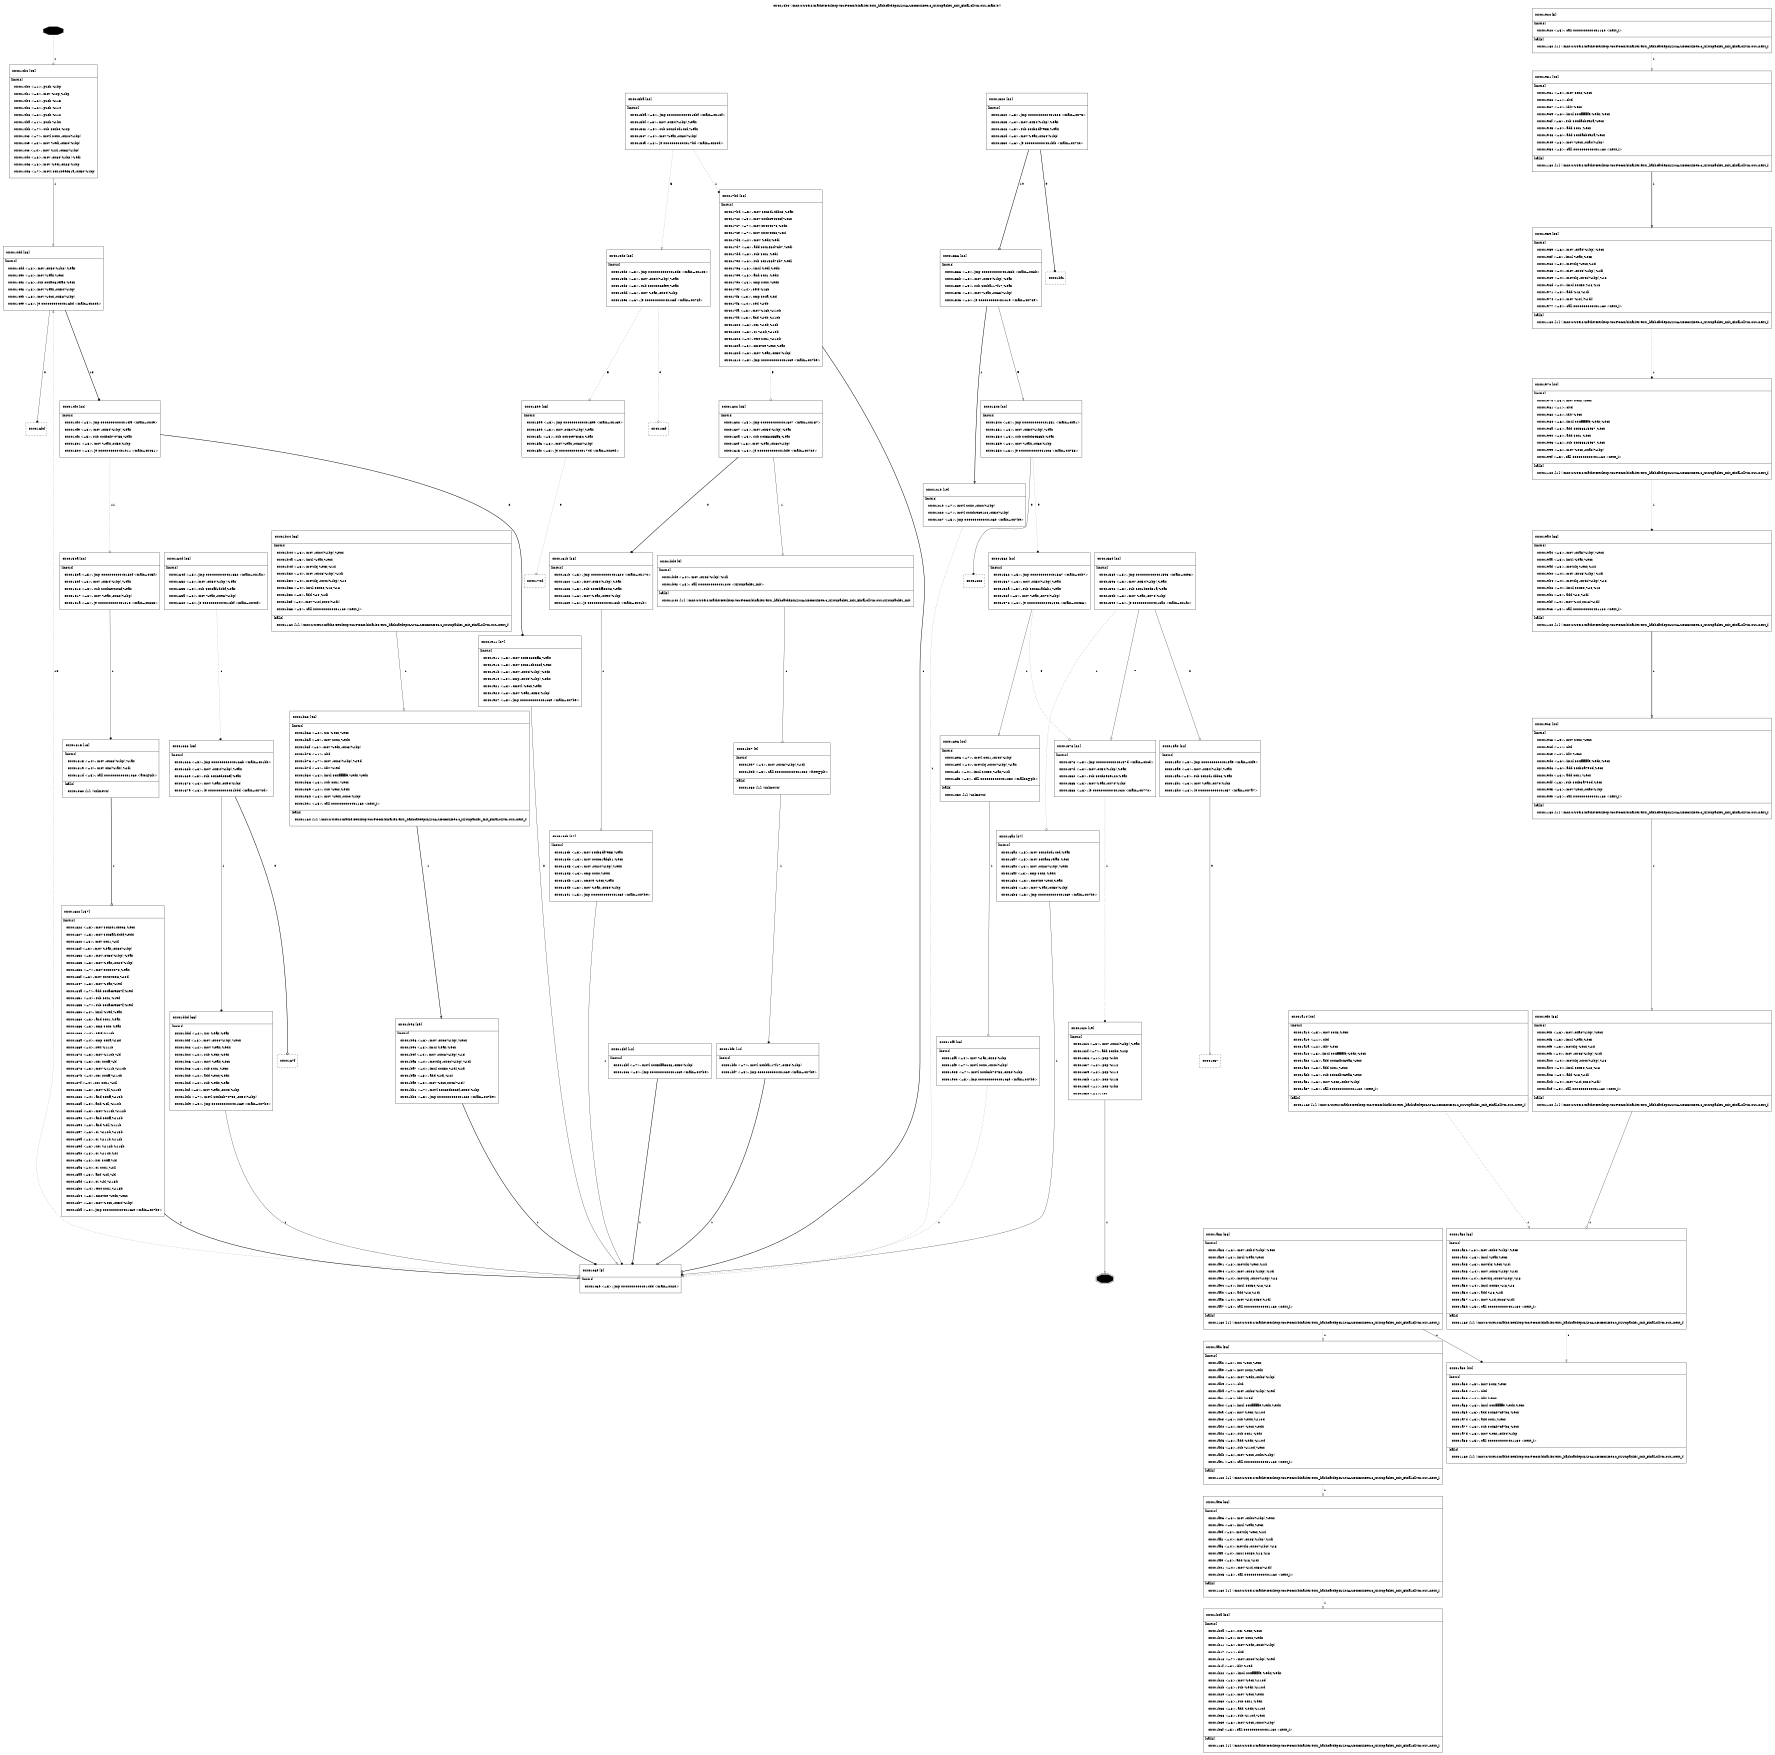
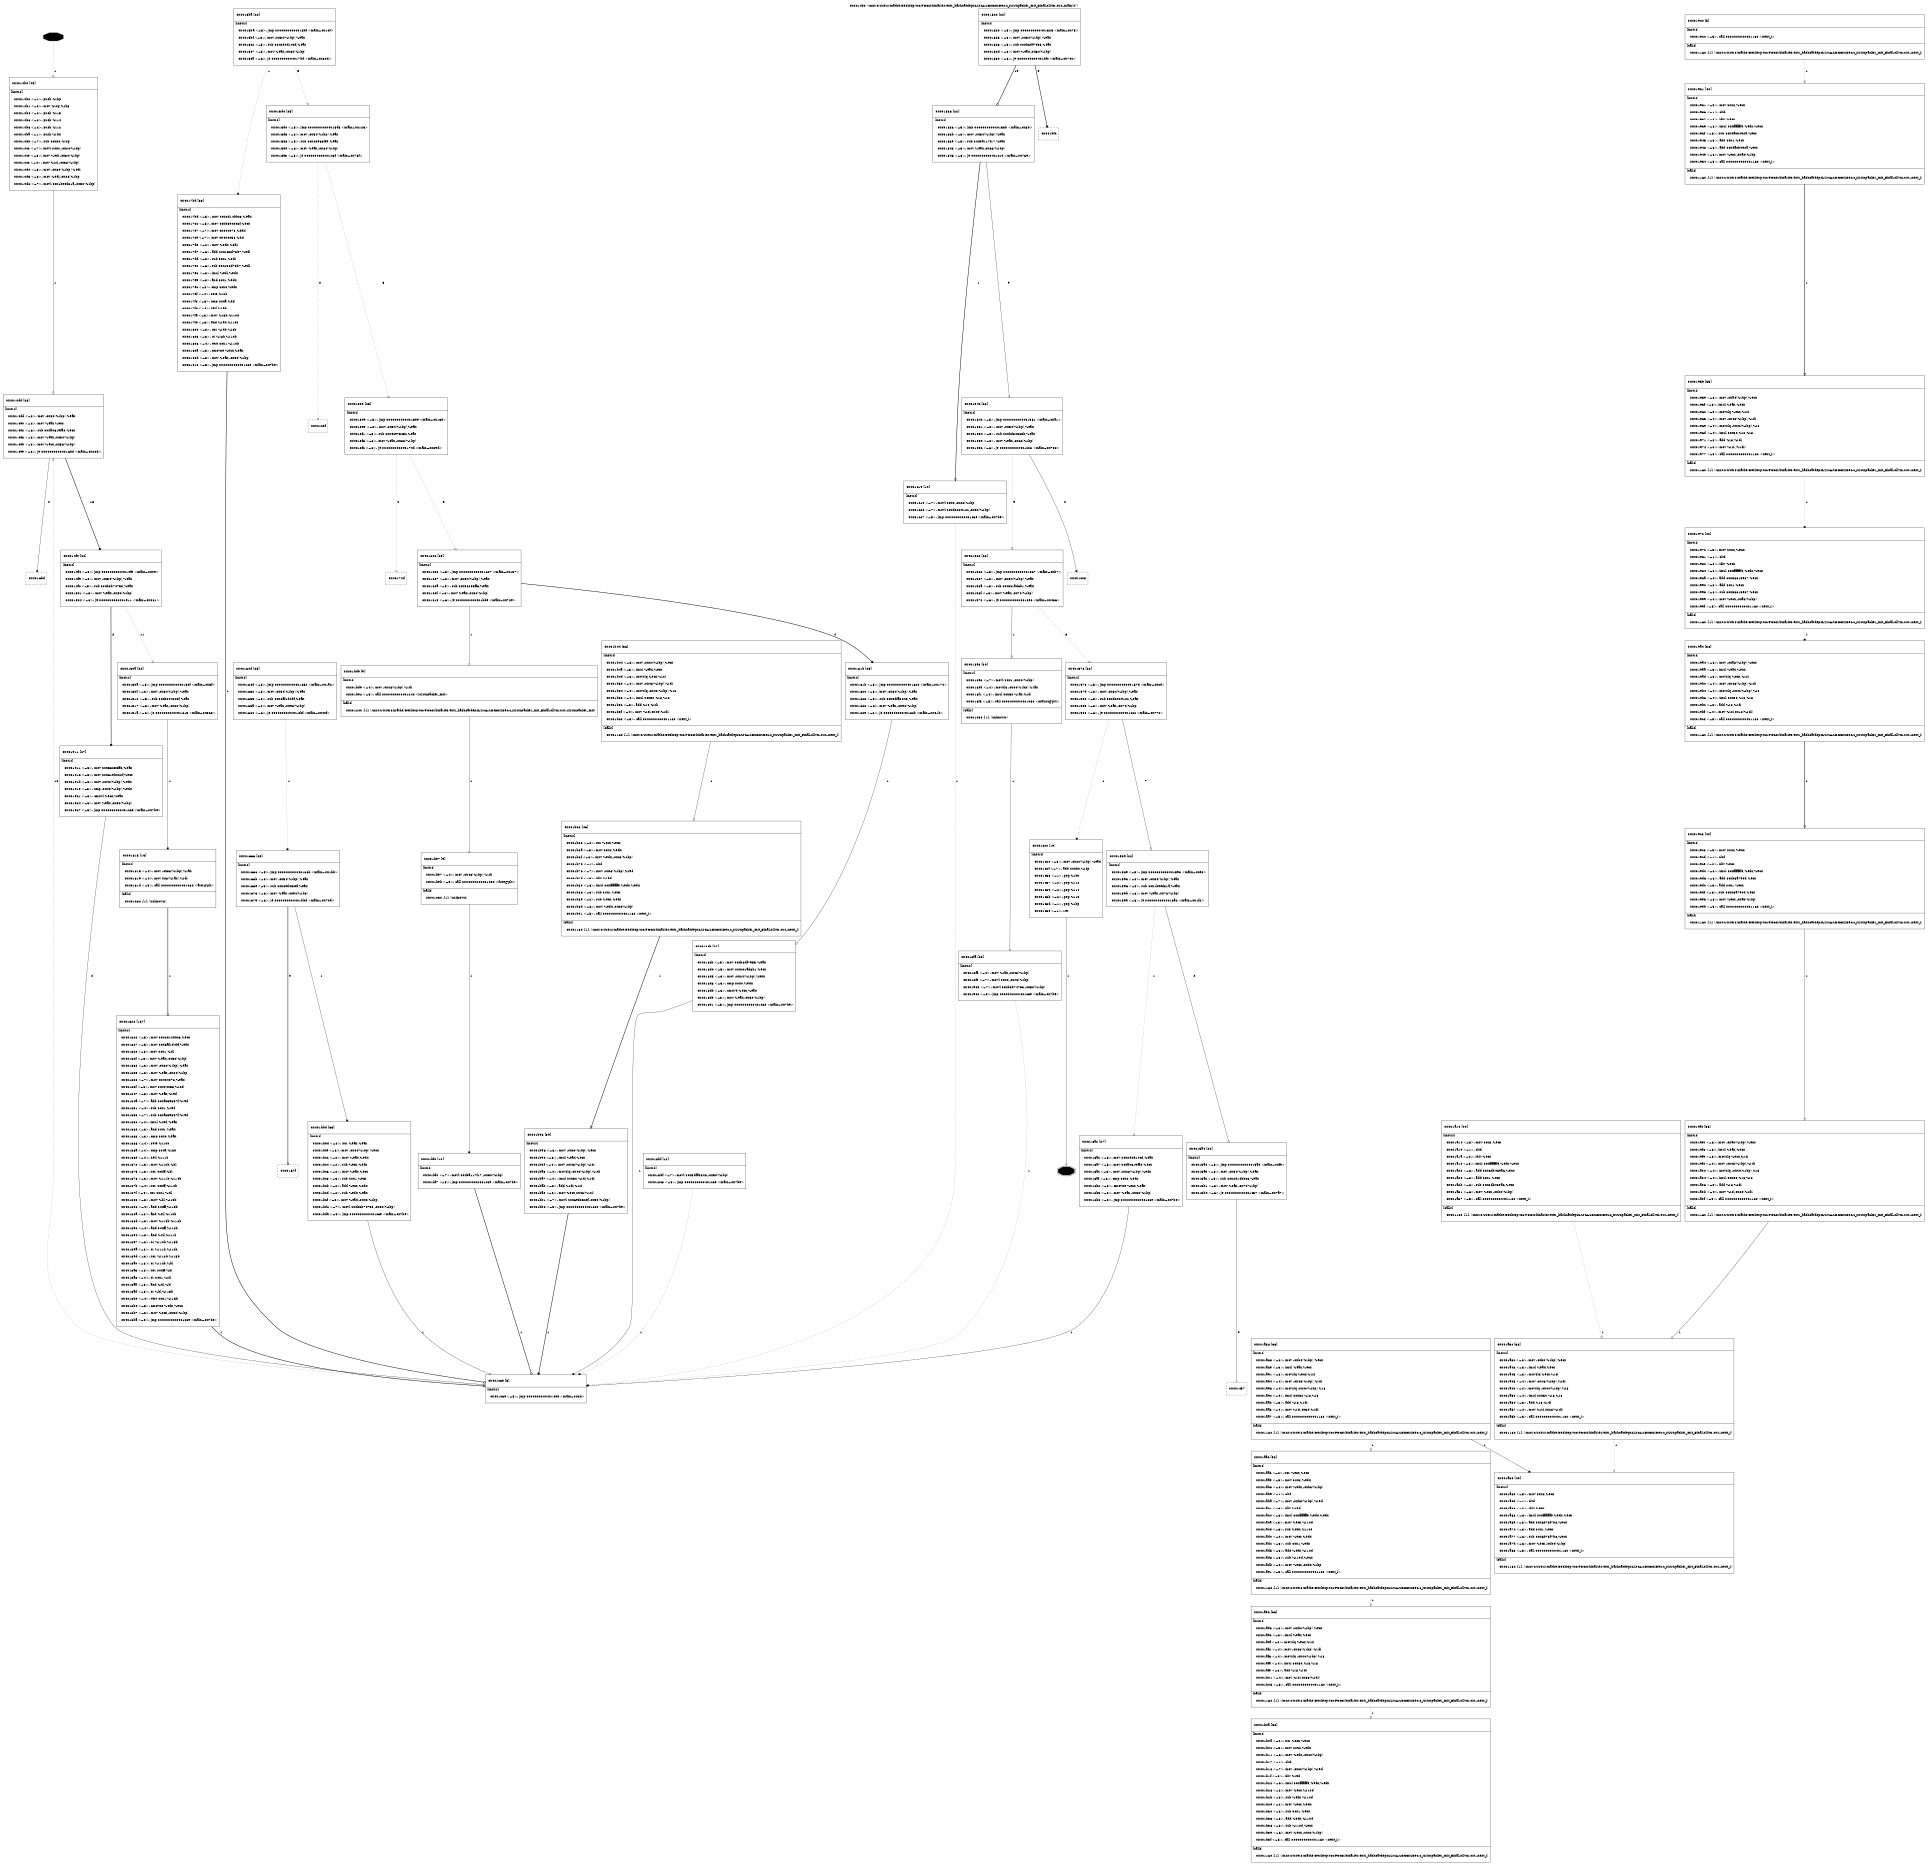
(771, 383) -> (432, 501)
(1035, 504) -> (1012, 501)
(1125, 674) -> (1137, 784)
(645, 1171) -> (662, 1298)
